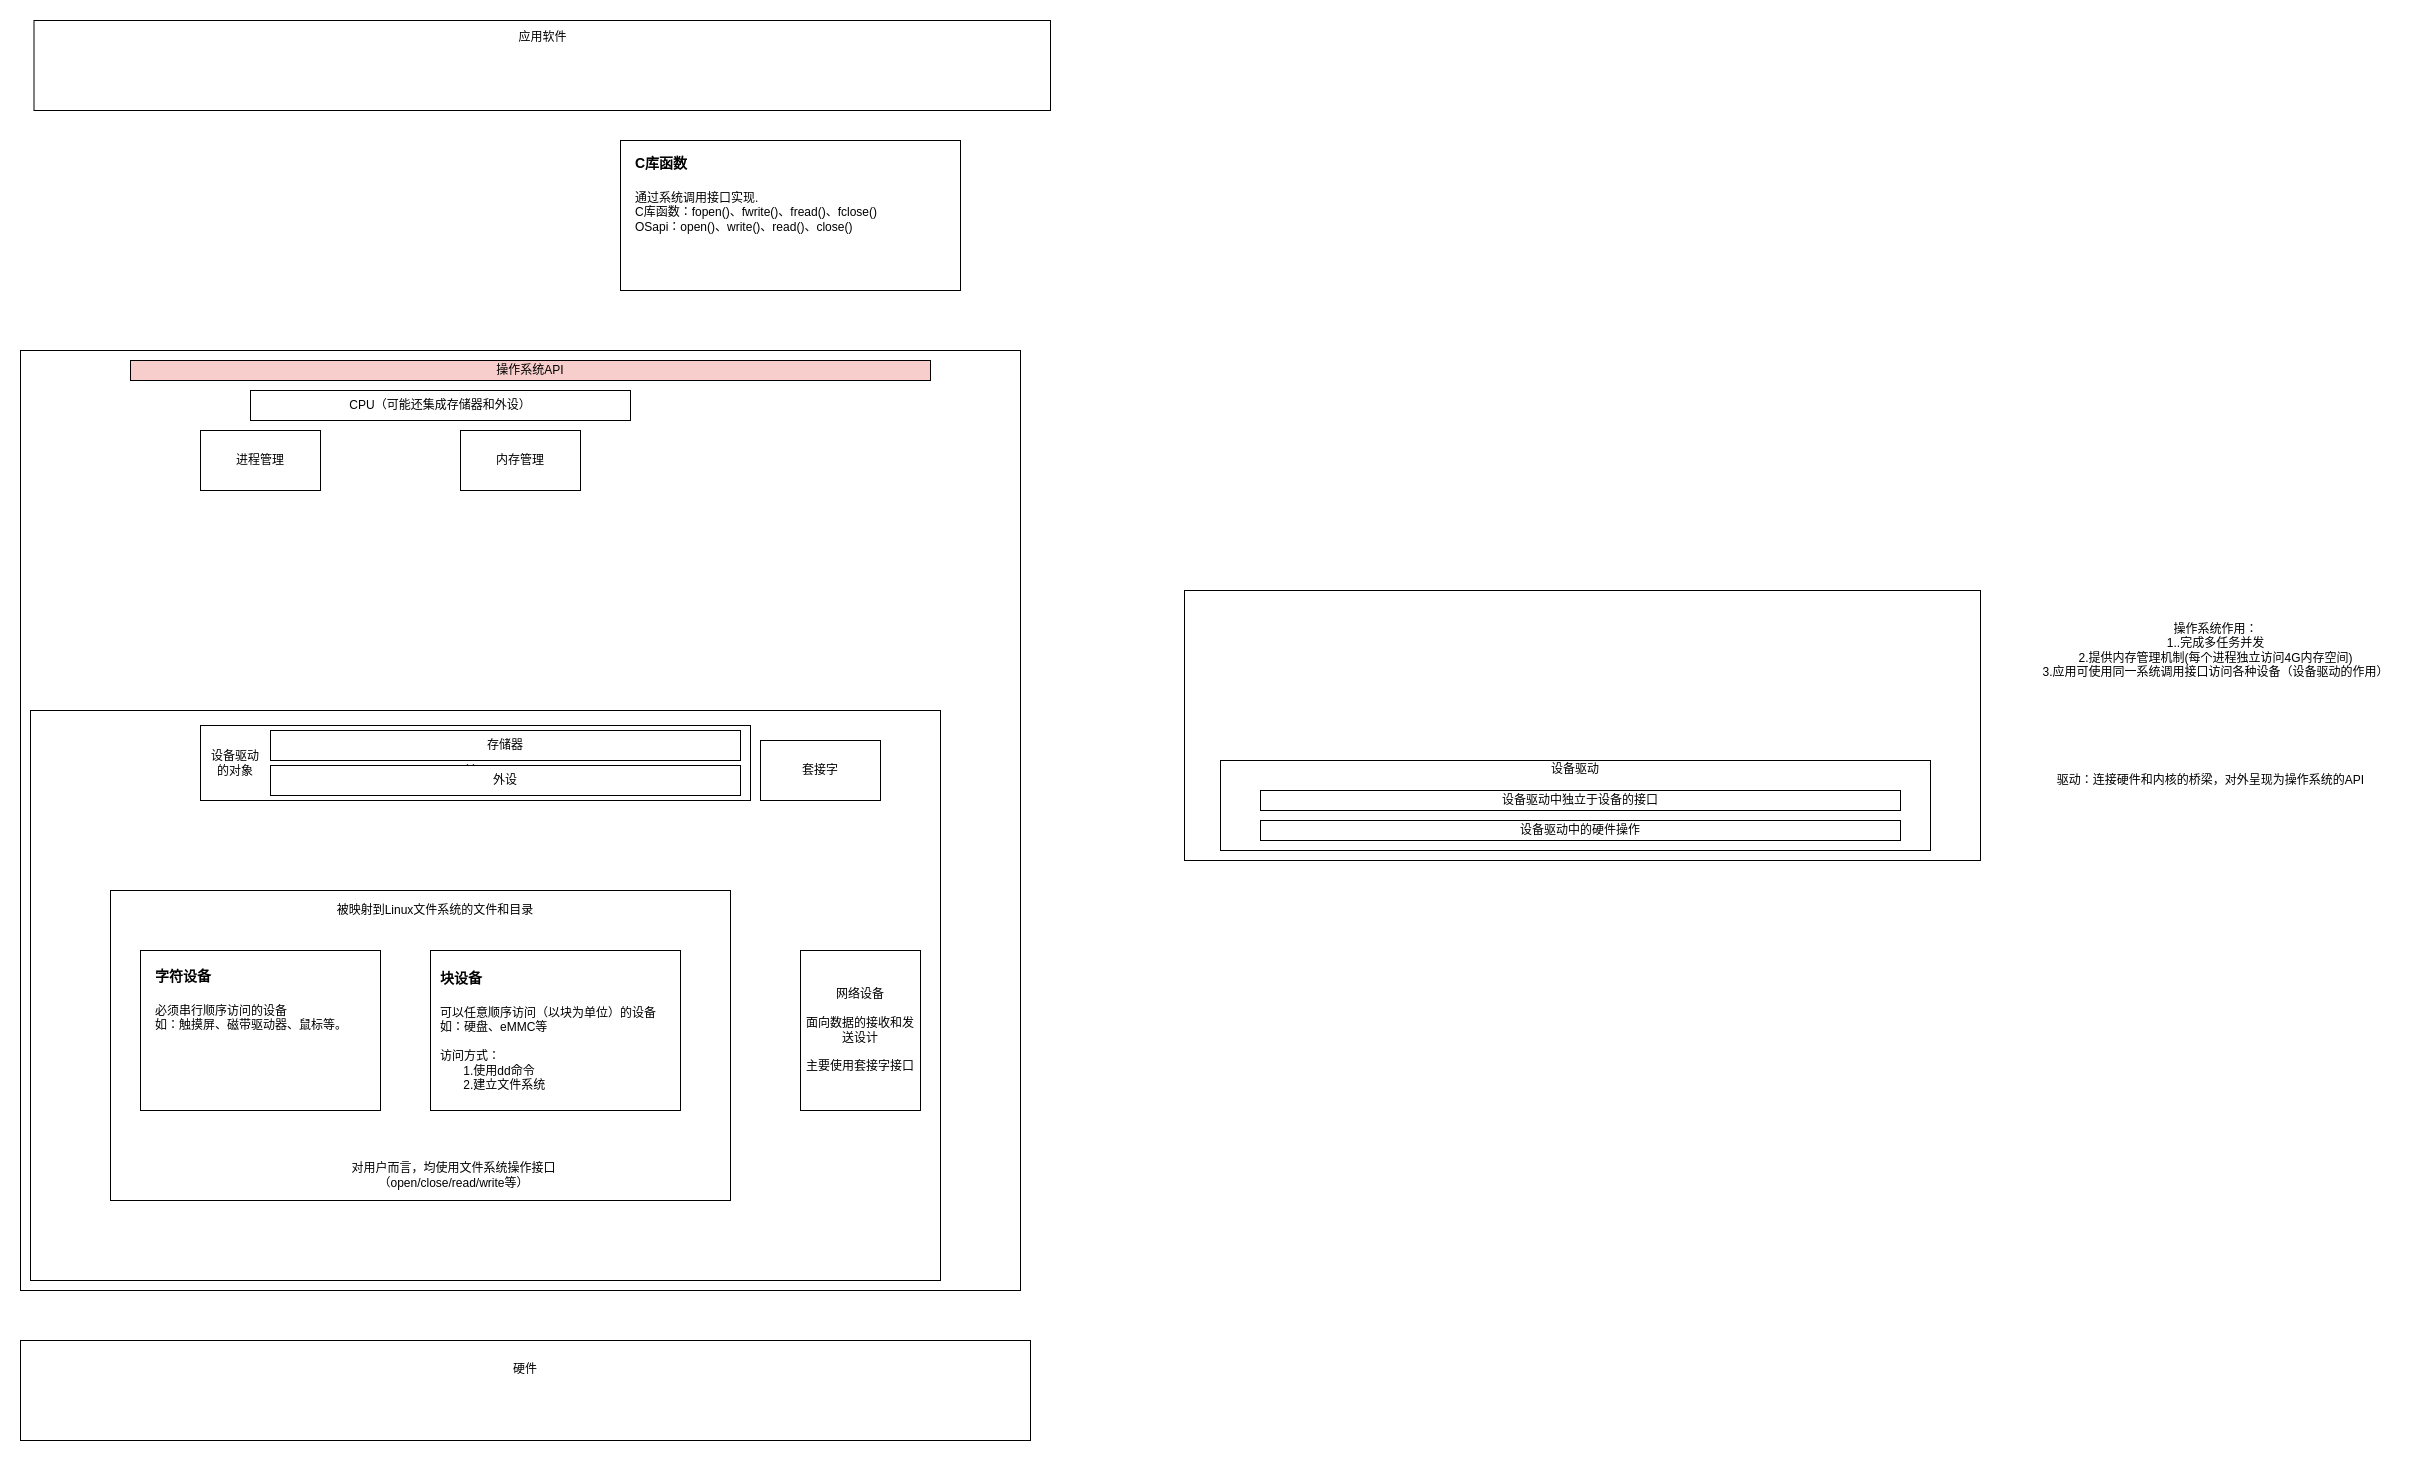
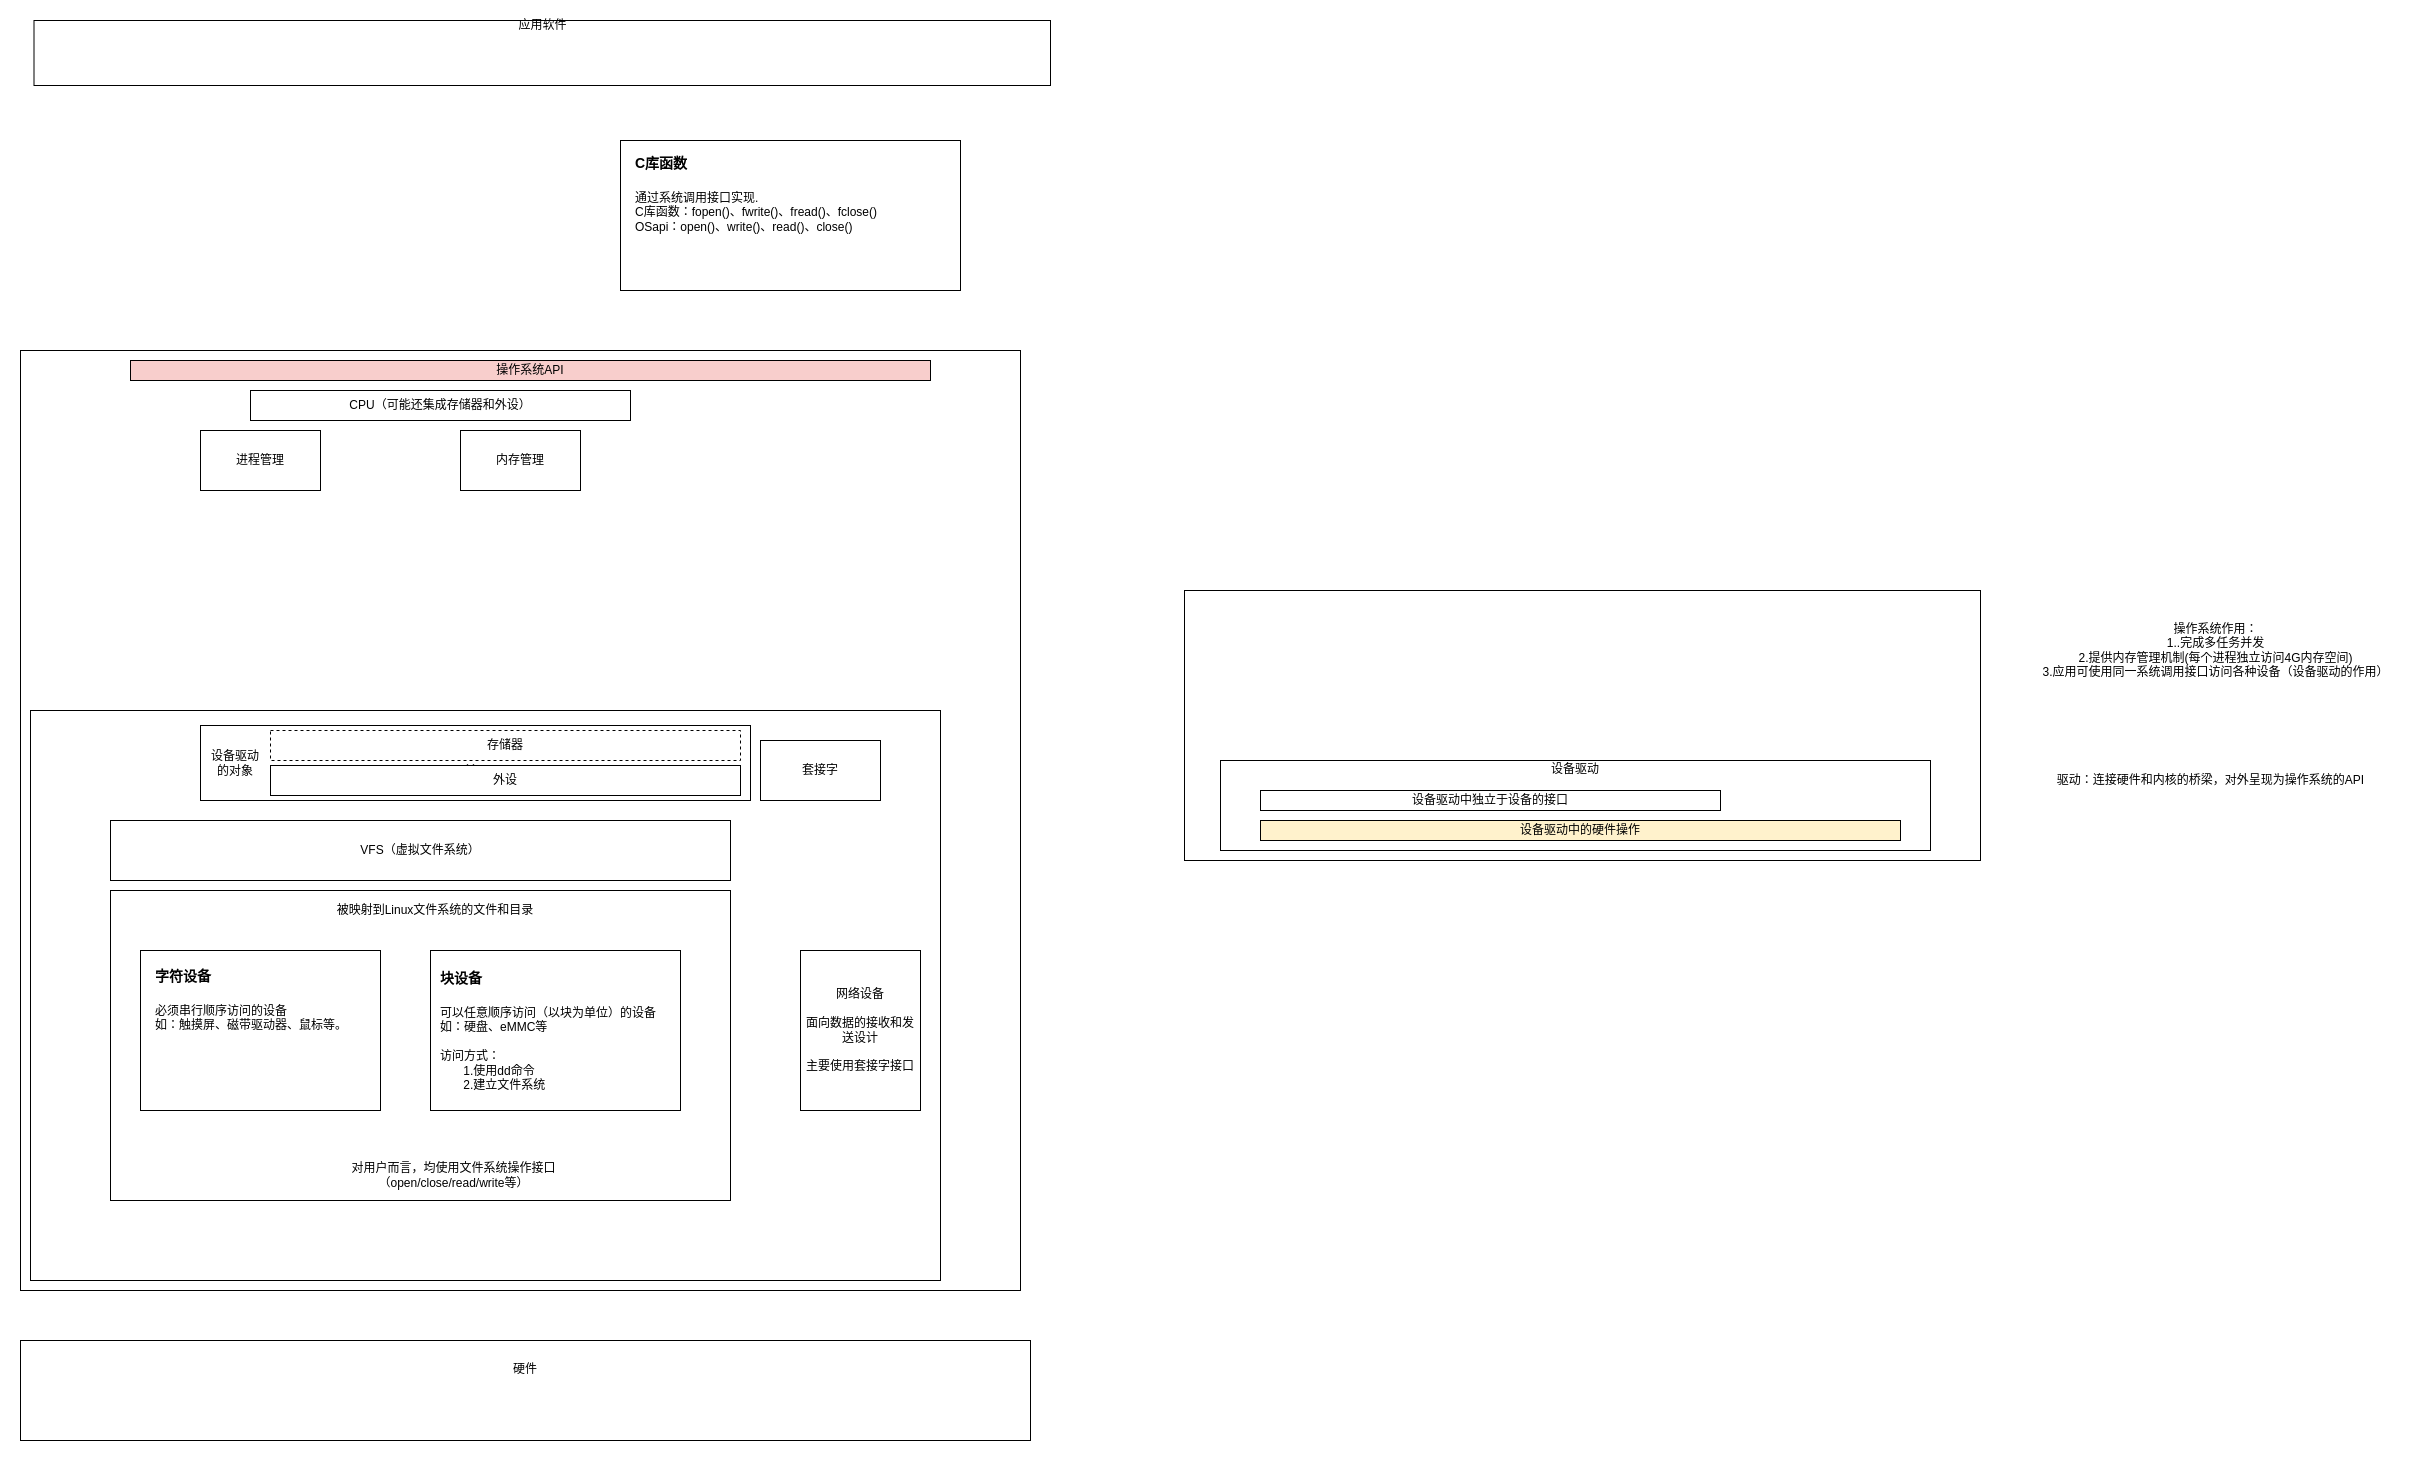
(542, 66) -> (542, 53)
(506, 746) -> (506, 746)
(1581, 801) -> (1491, 801)
(1581, 831) -> (1581, 831)
none -> (421, 851)
